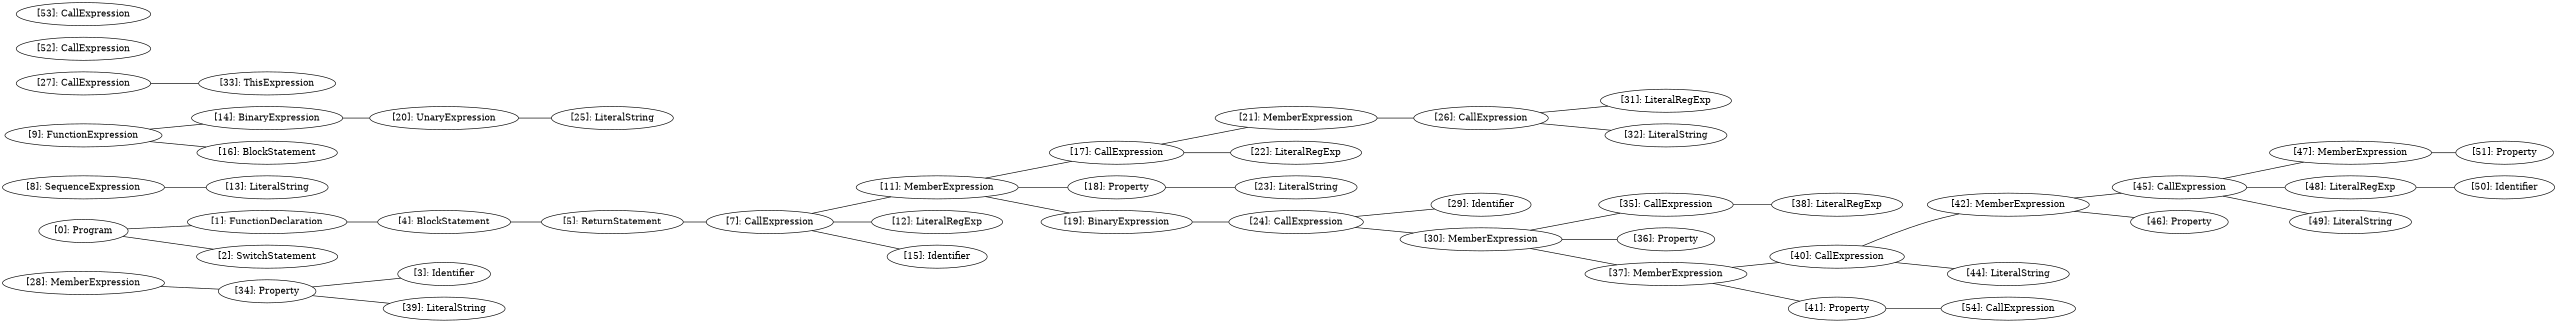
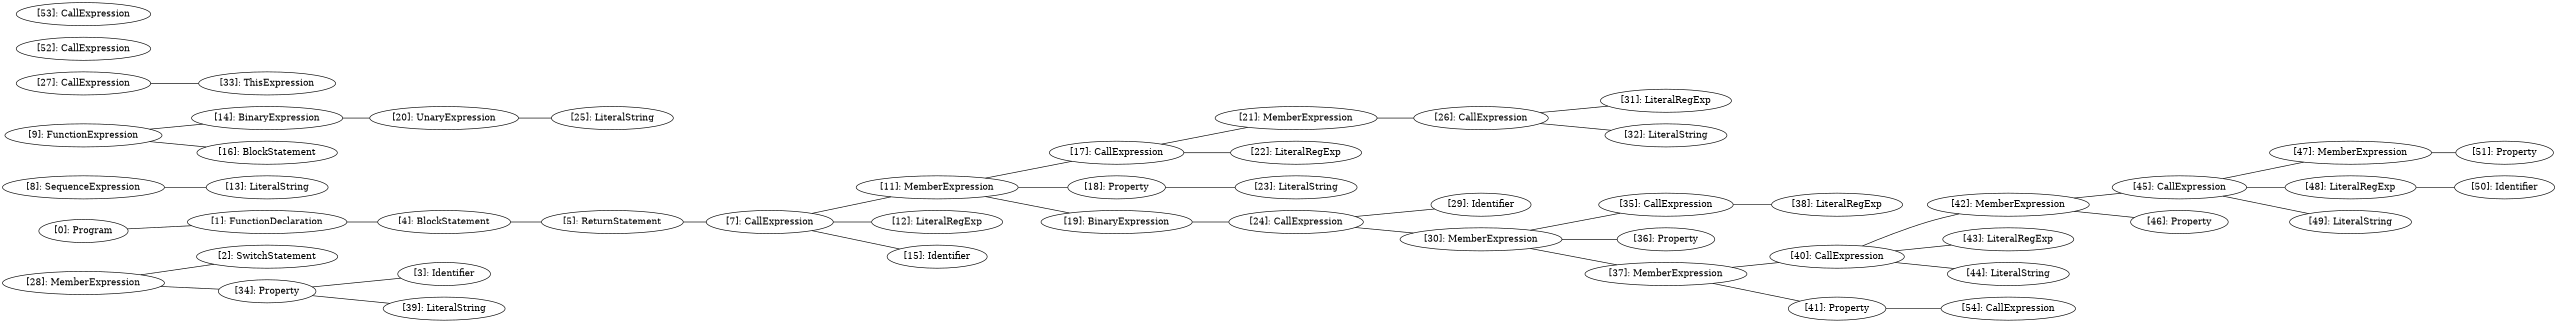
none -> (2008, 239)
(168, 243) -> (177, 270)
